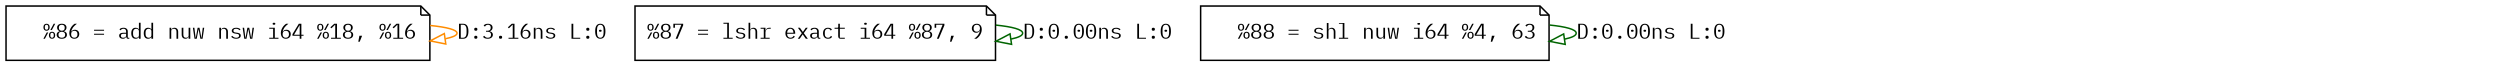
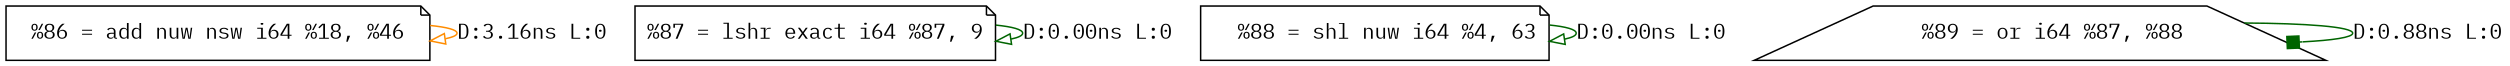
(218, 33) -> (218, 33)
none -> (2040, 33)
